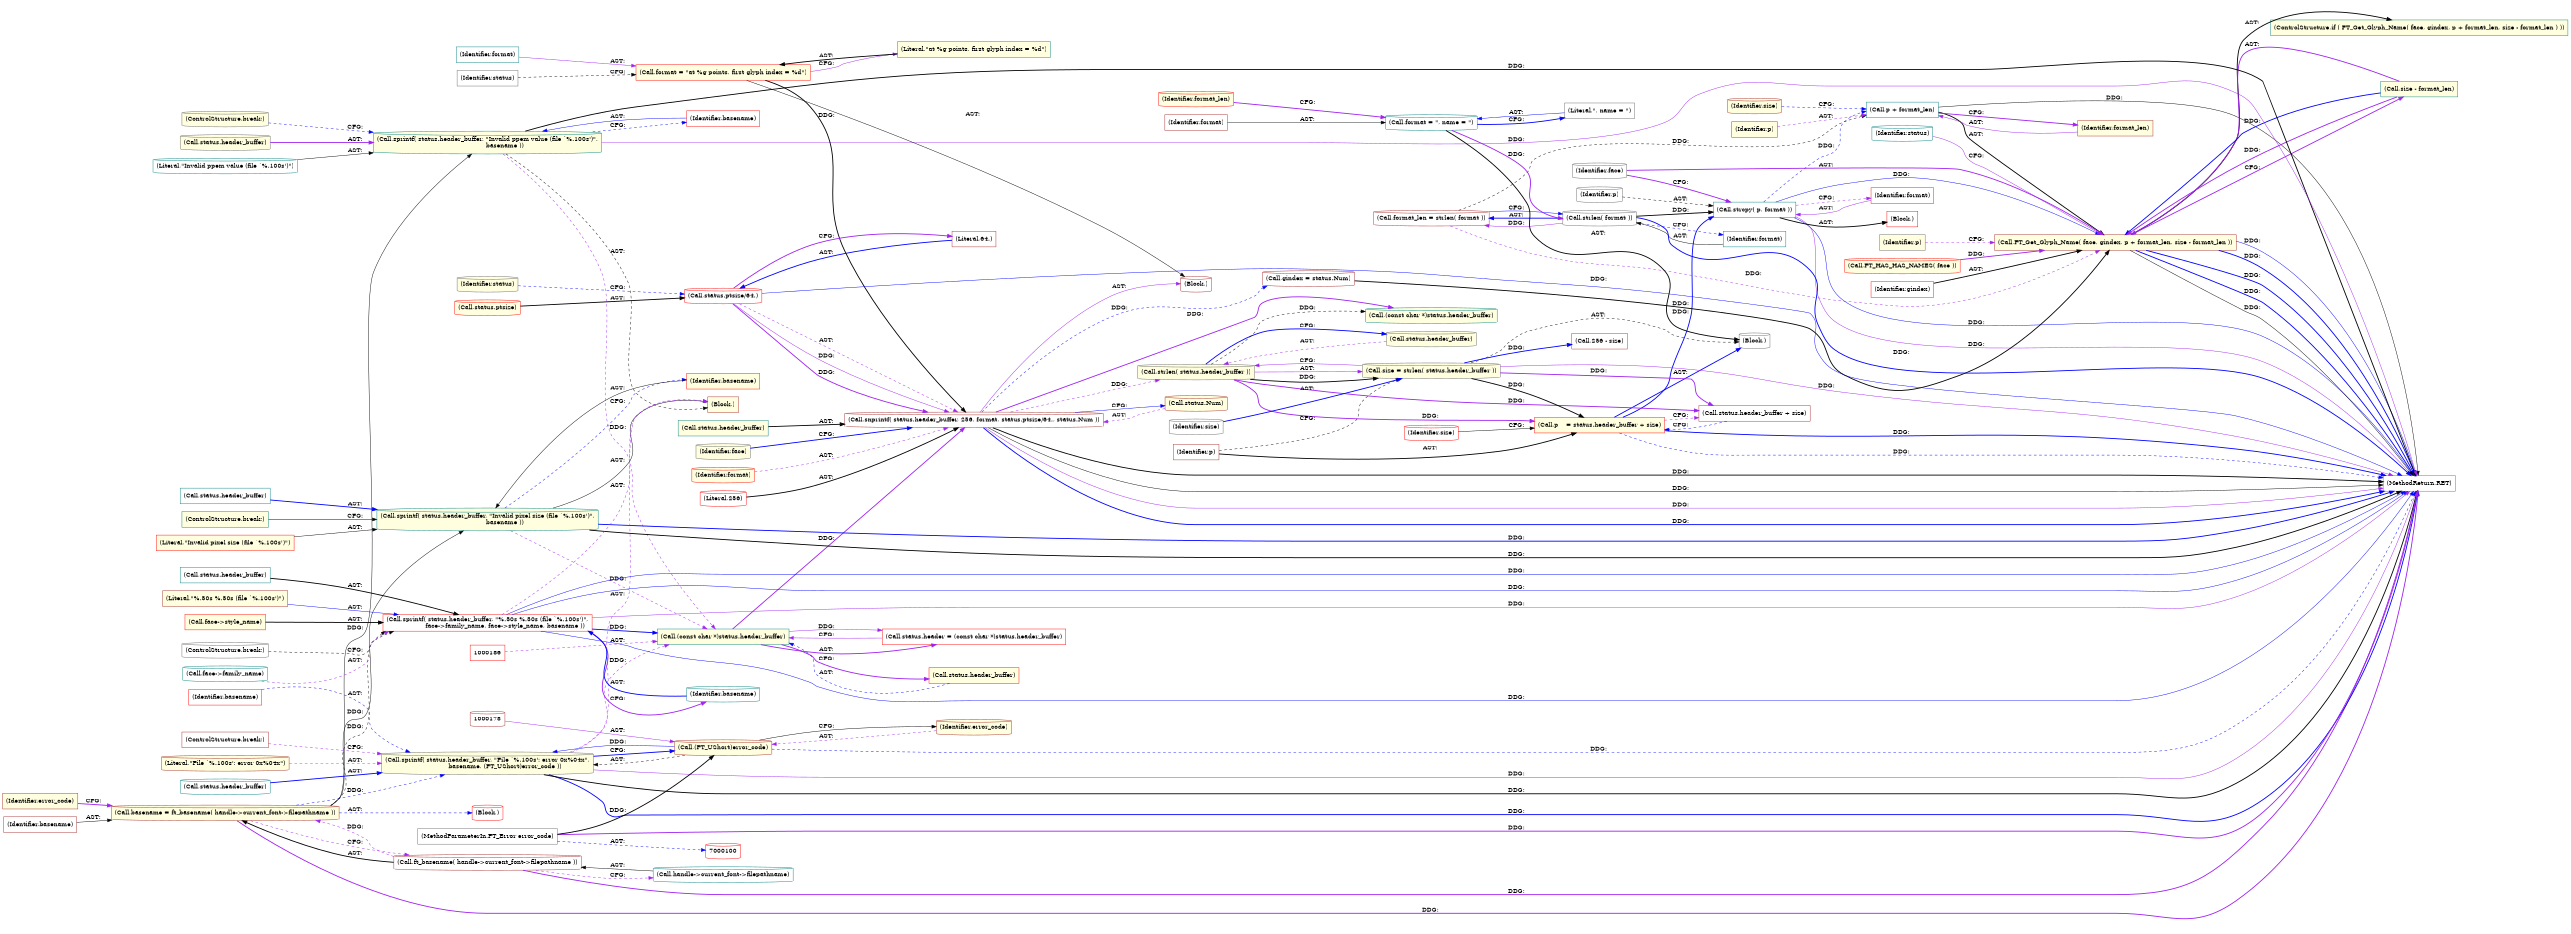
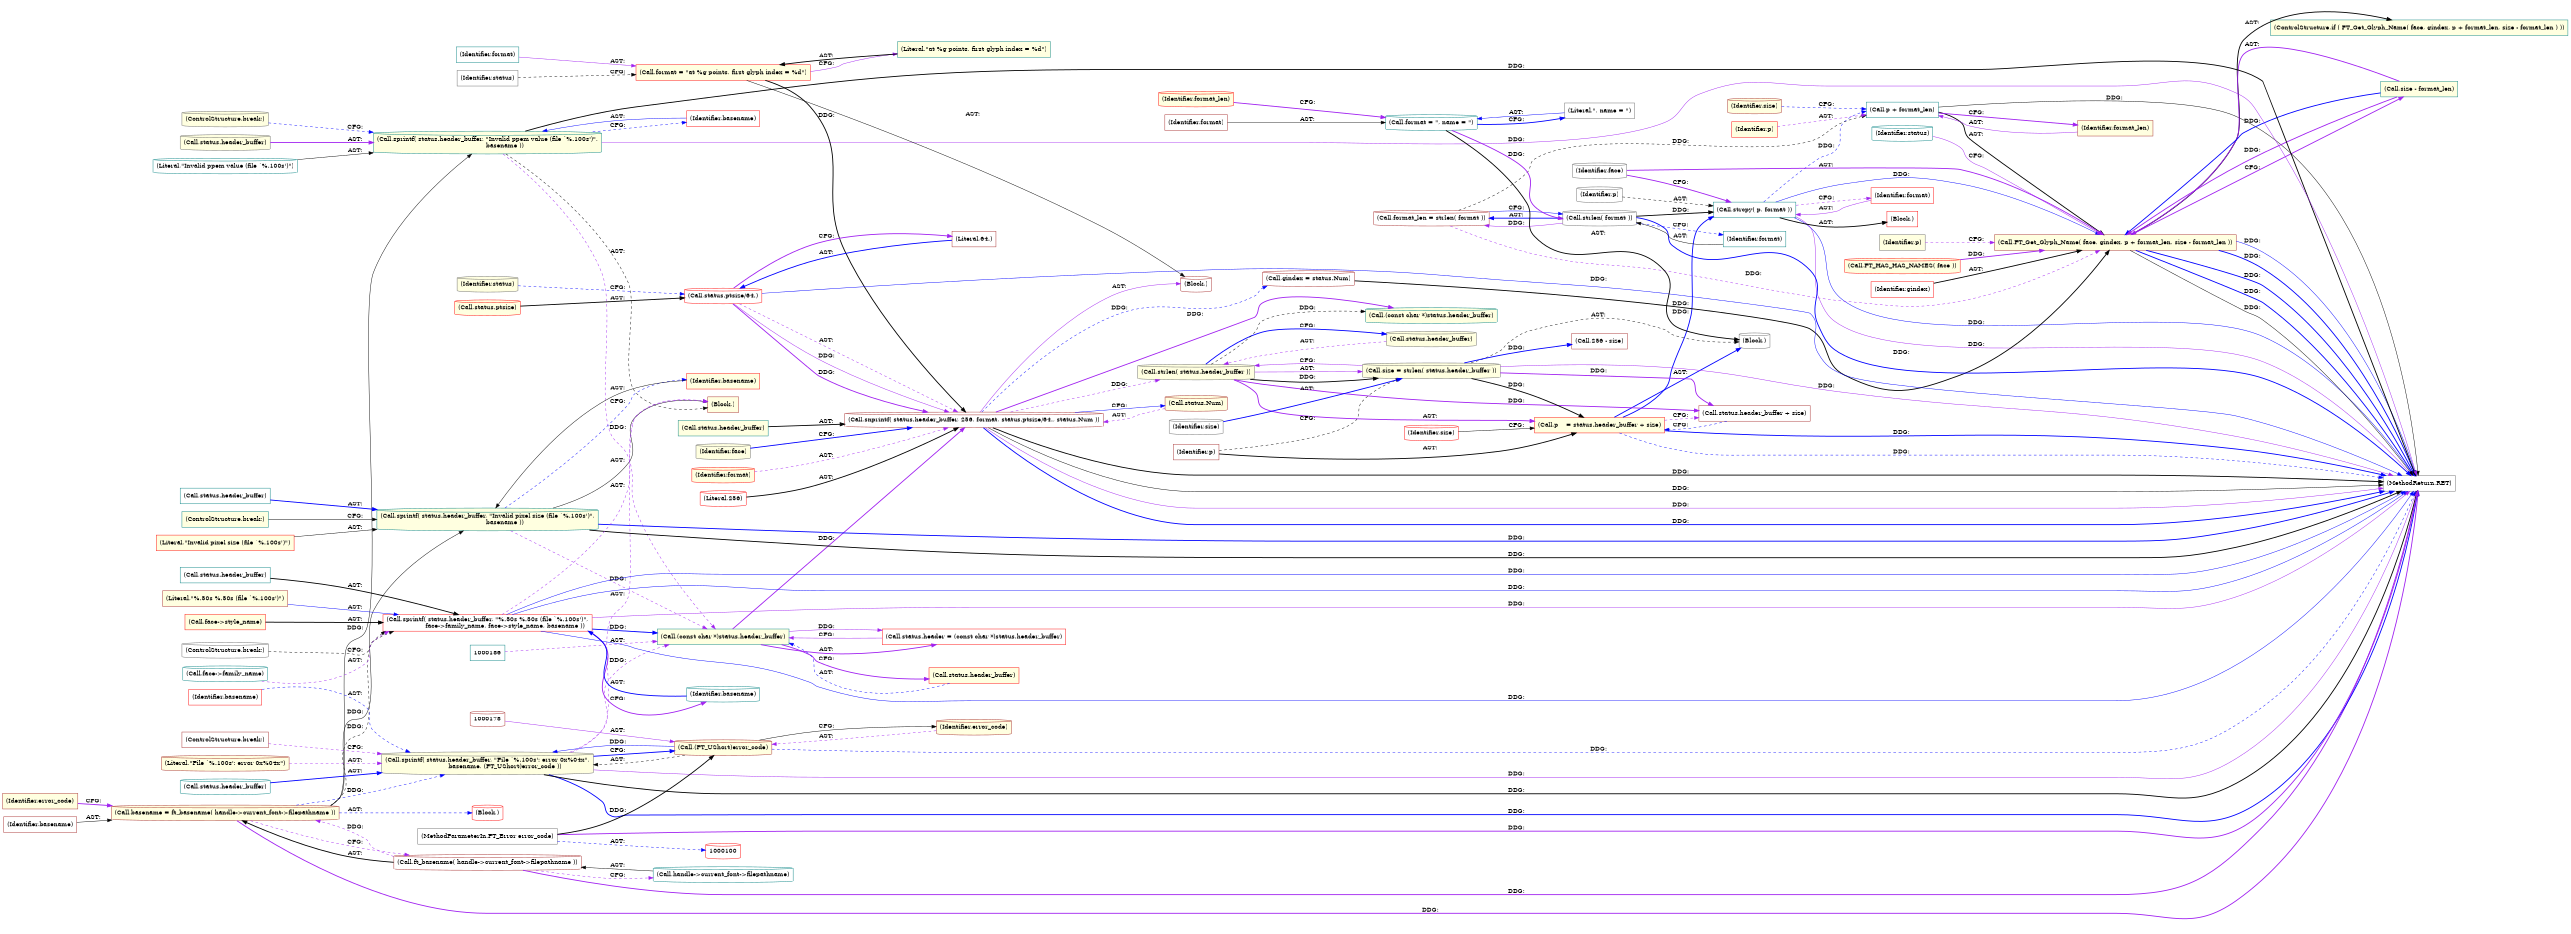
(1431, 416) -> (1431, 416)
(488, 653) -> (488, 653)
(723, 851) -> (723, 851)
